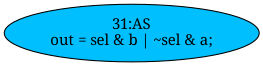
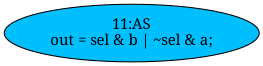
(132, 33) -> (132, 33)
